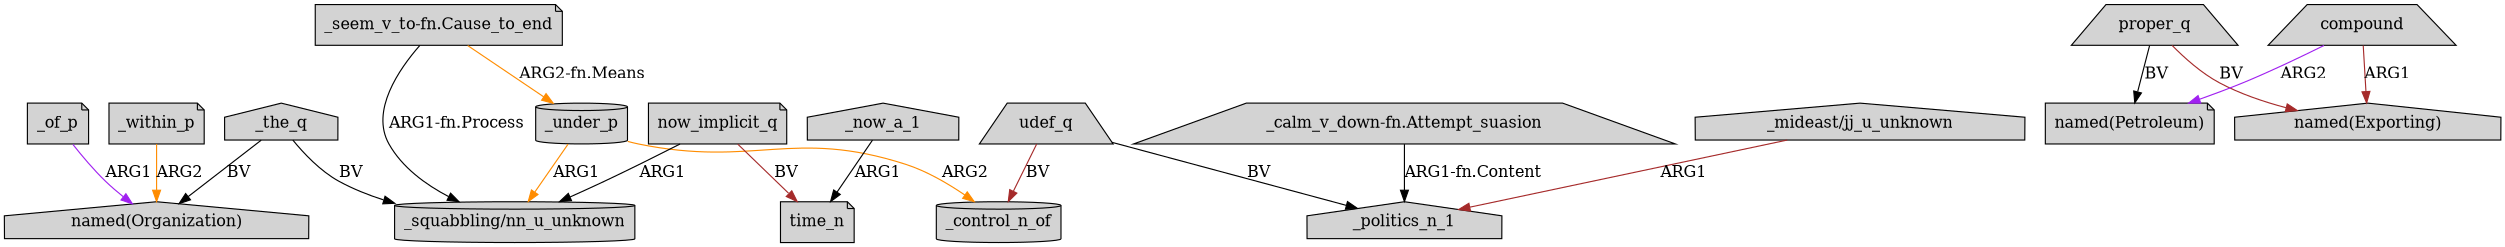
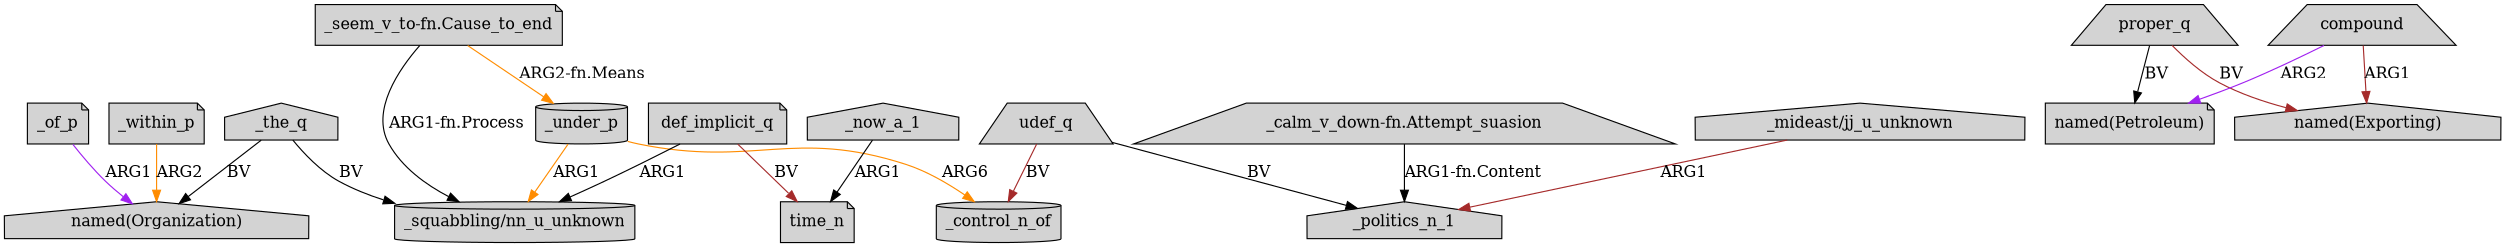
(718, 124) -> (718, 124)
(965, 173) -> (965, 173)
